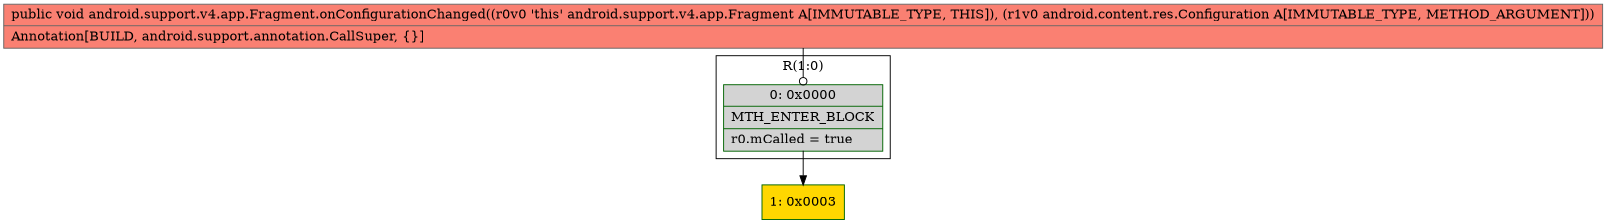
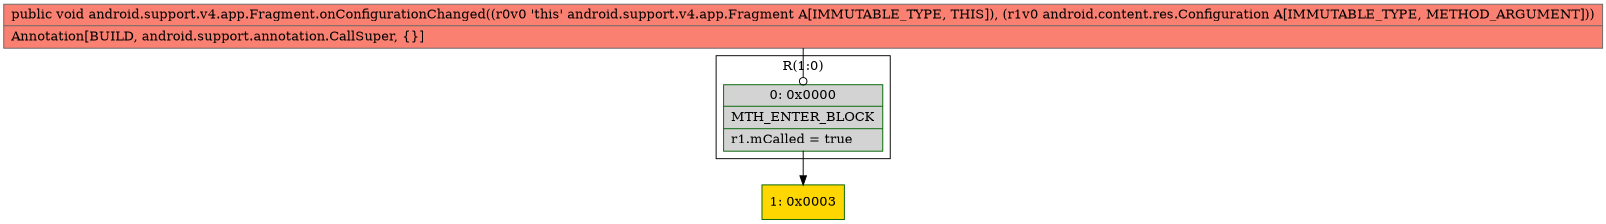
(792, 139) -> (792, 139)
